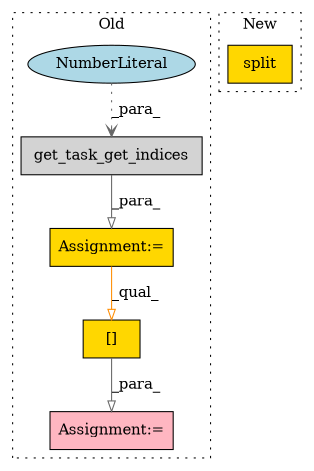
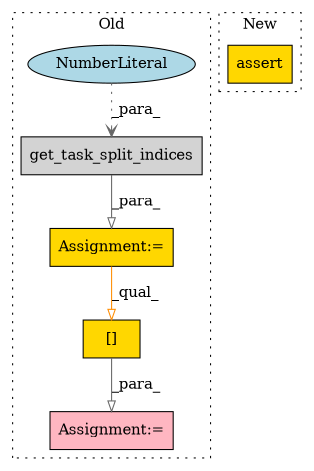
(260, 64) -> (260, 64)
(112, 156) -> (112, 156)
